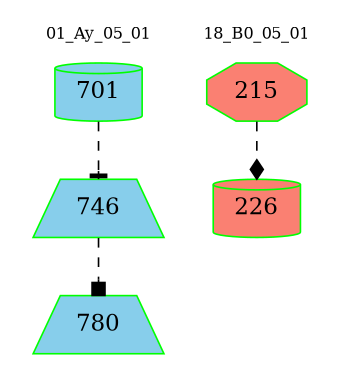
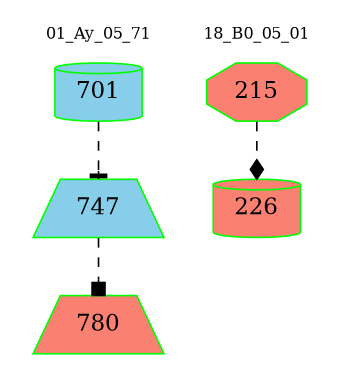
(99, 35) -> (99, 35)
(99, 208) -> (99, 208)
(99, 325) -> (99, 325)
